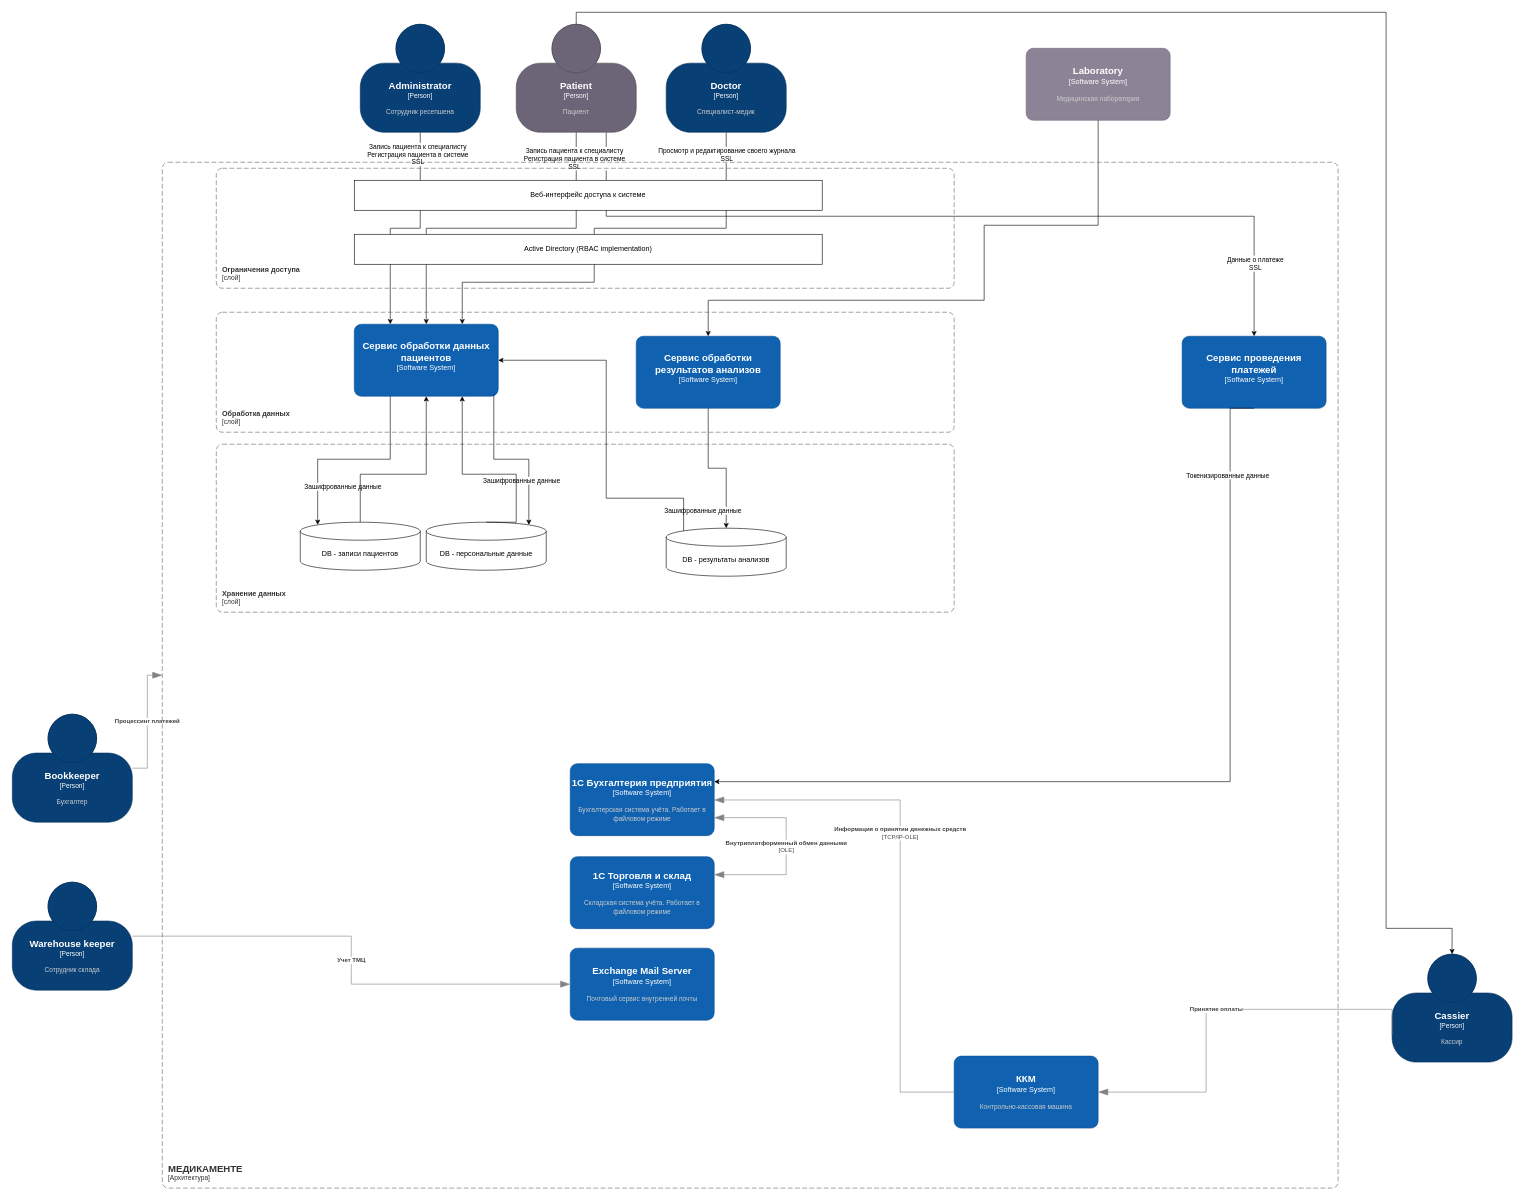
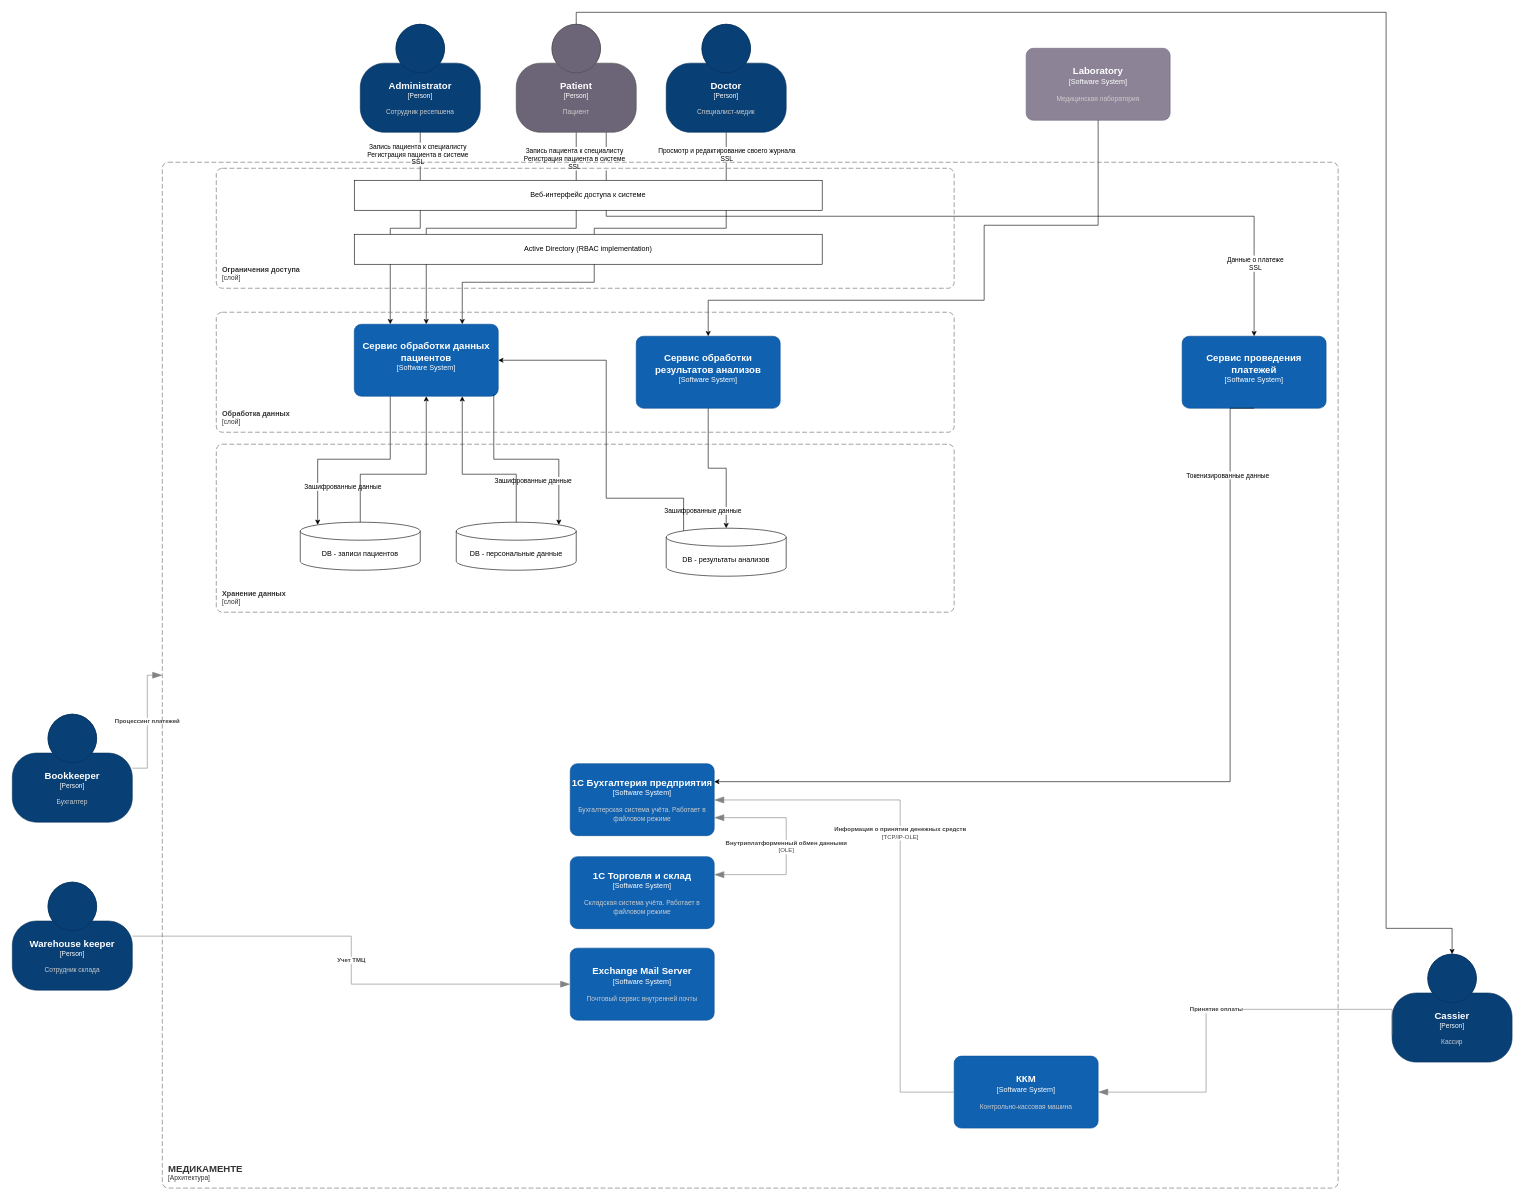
(486, 546) -> (516, 546)
